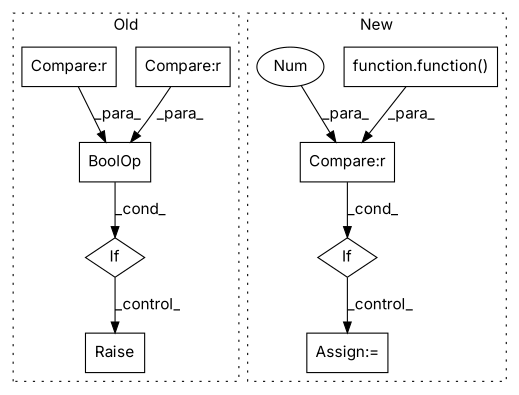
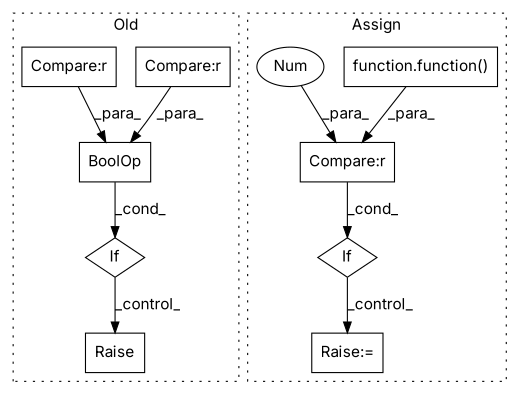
(377, 26) -> (377, 26)
(347, 353) -> (347, 353)
